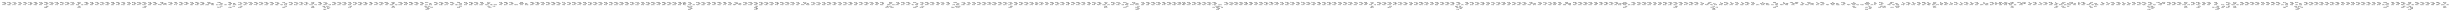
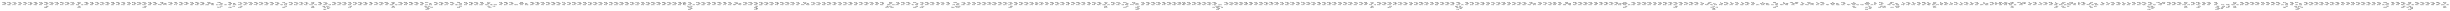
(2228, 2) -> none
(2212, 8) -> (2220, 8)
